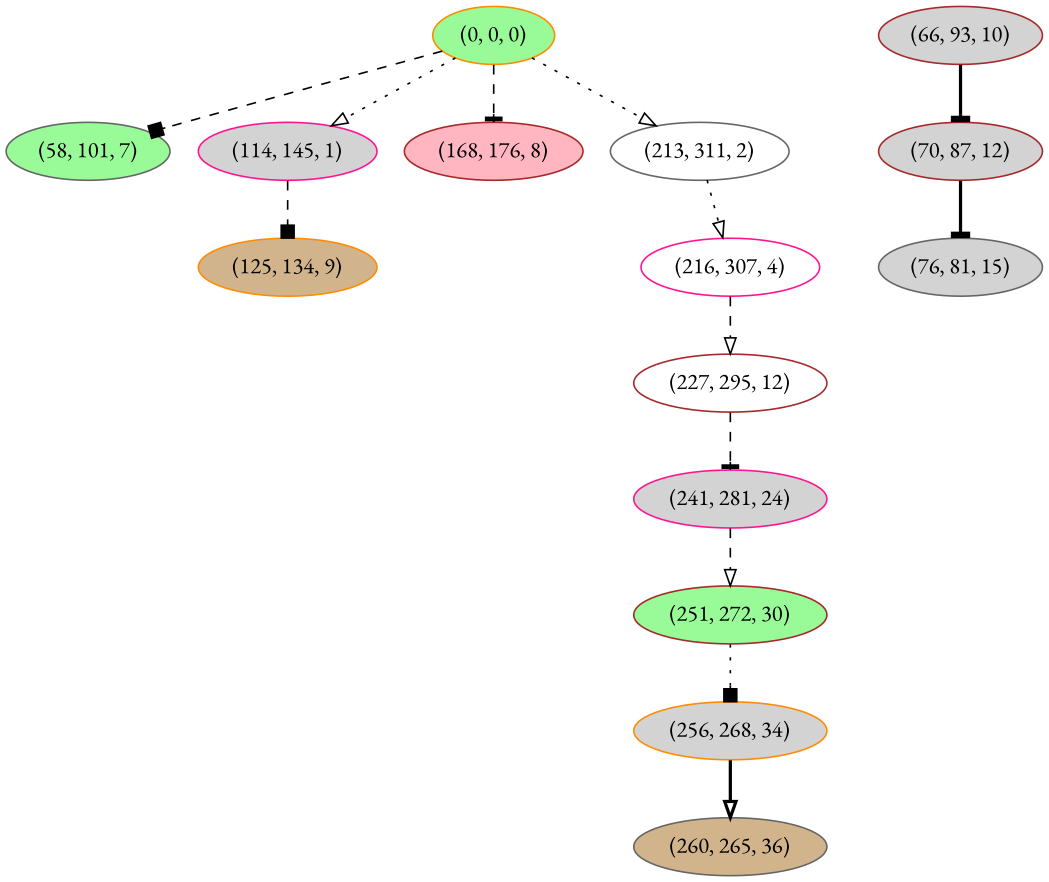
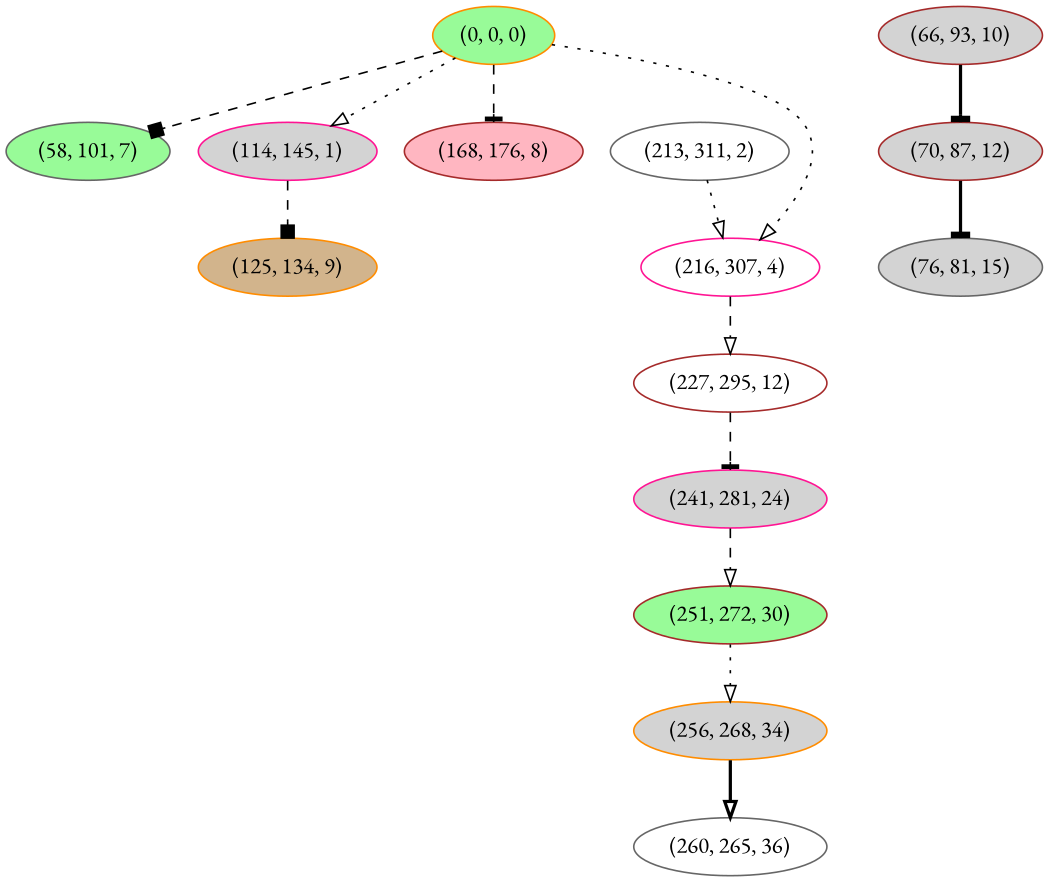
(587, 88) -> (739, 87)
(730, 665) -> (730, 665)
(730, 847) -> (730, 847)
